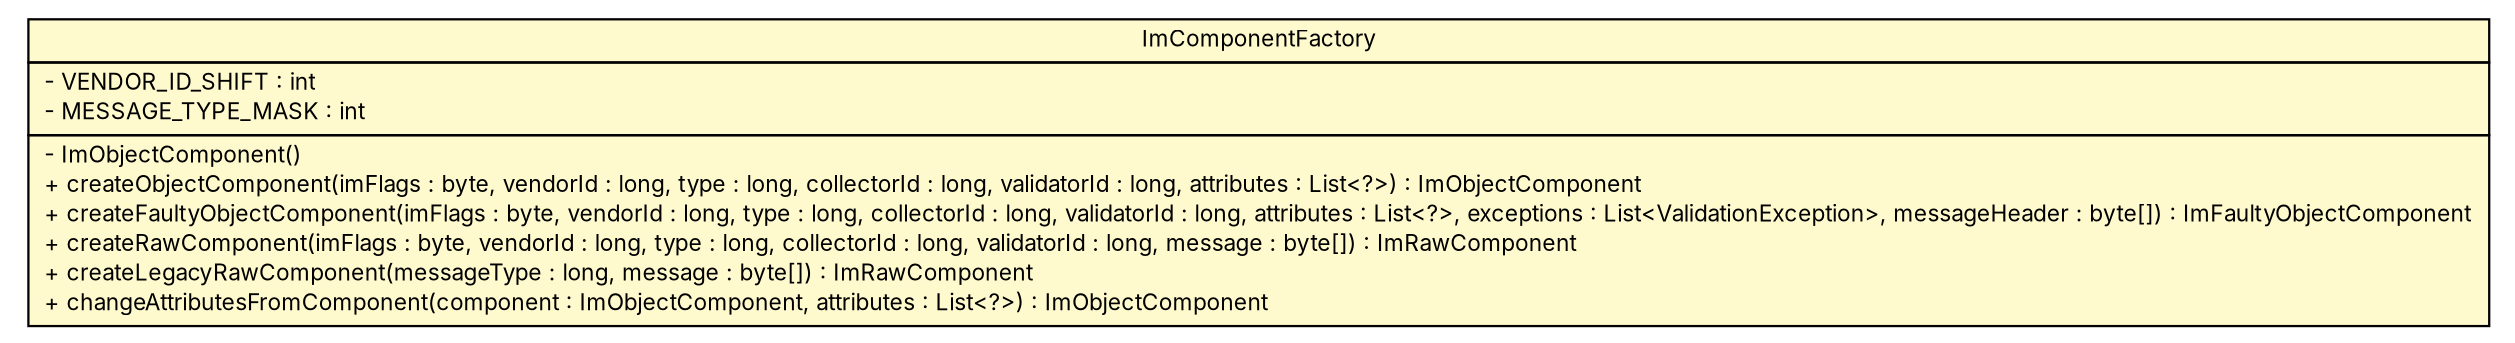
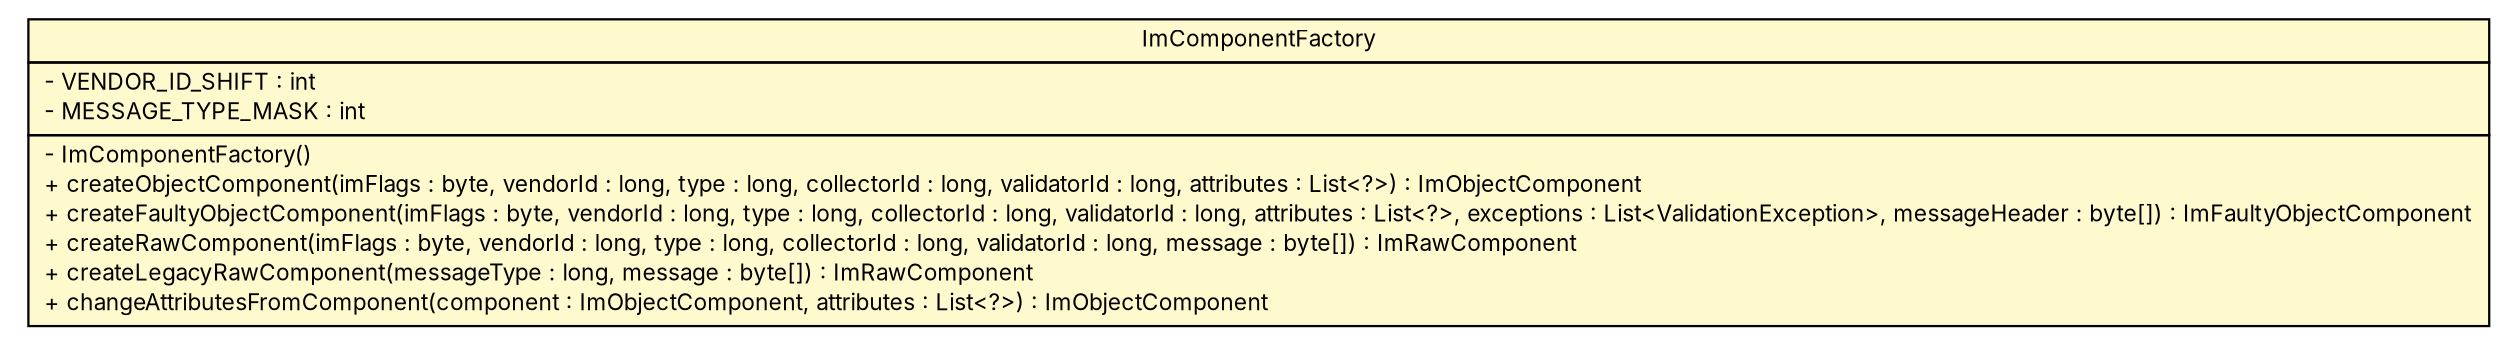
(174, 156) -> (178, 156)
